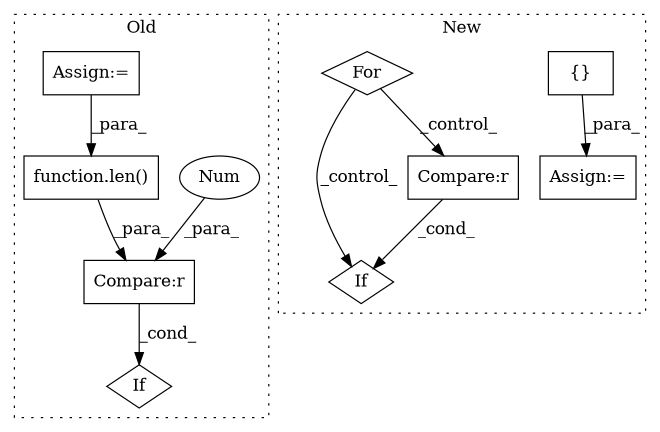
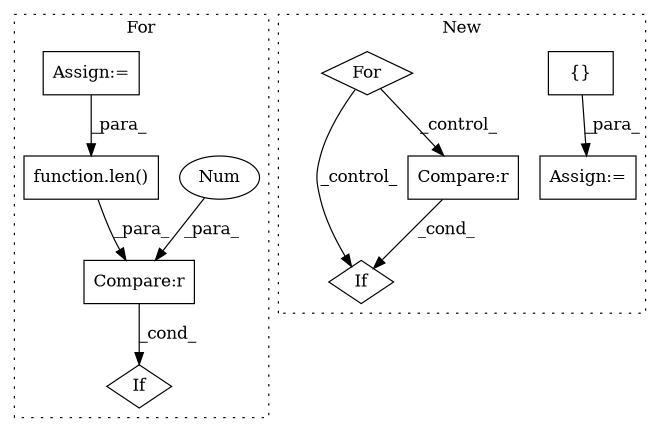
(142, 28) -> (142, 28)
